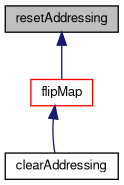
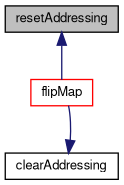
(53, 136) -> (70, 123)
